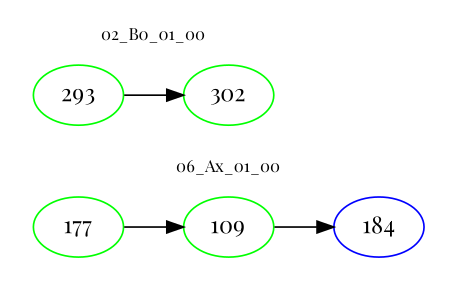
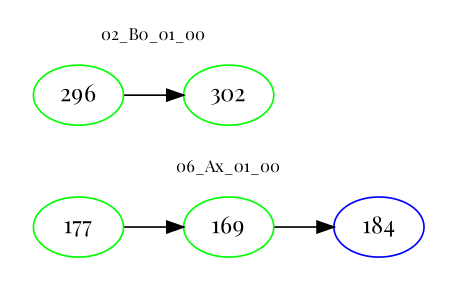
(78, 95) -> (78, 95)
(229, 227) -> (229, 227)
